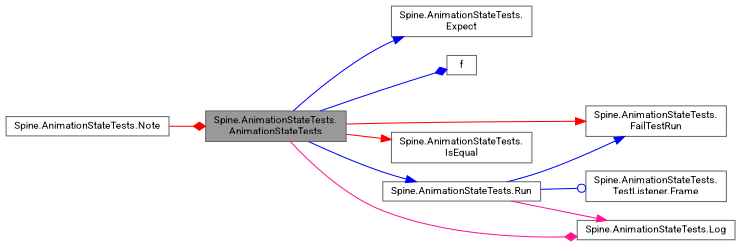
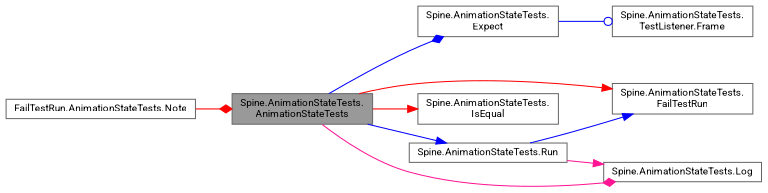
(462, 65) -> none
(341, 72) -> (380, 66)
(88, 126) -> (101, 109)
(559, 189) -> (581, 21)
